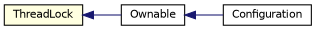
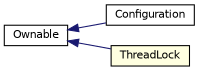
(107, 15) -> (95, 46)
